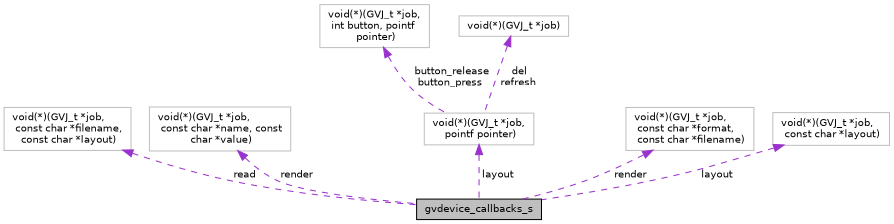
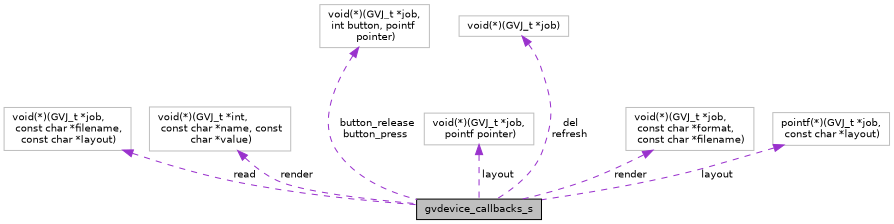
(496, 80) -> (549, 130)
(413, 90) -> (335, 148)
(220, 129) -> (220, 129)
(831, 129) -> (831, 129)
